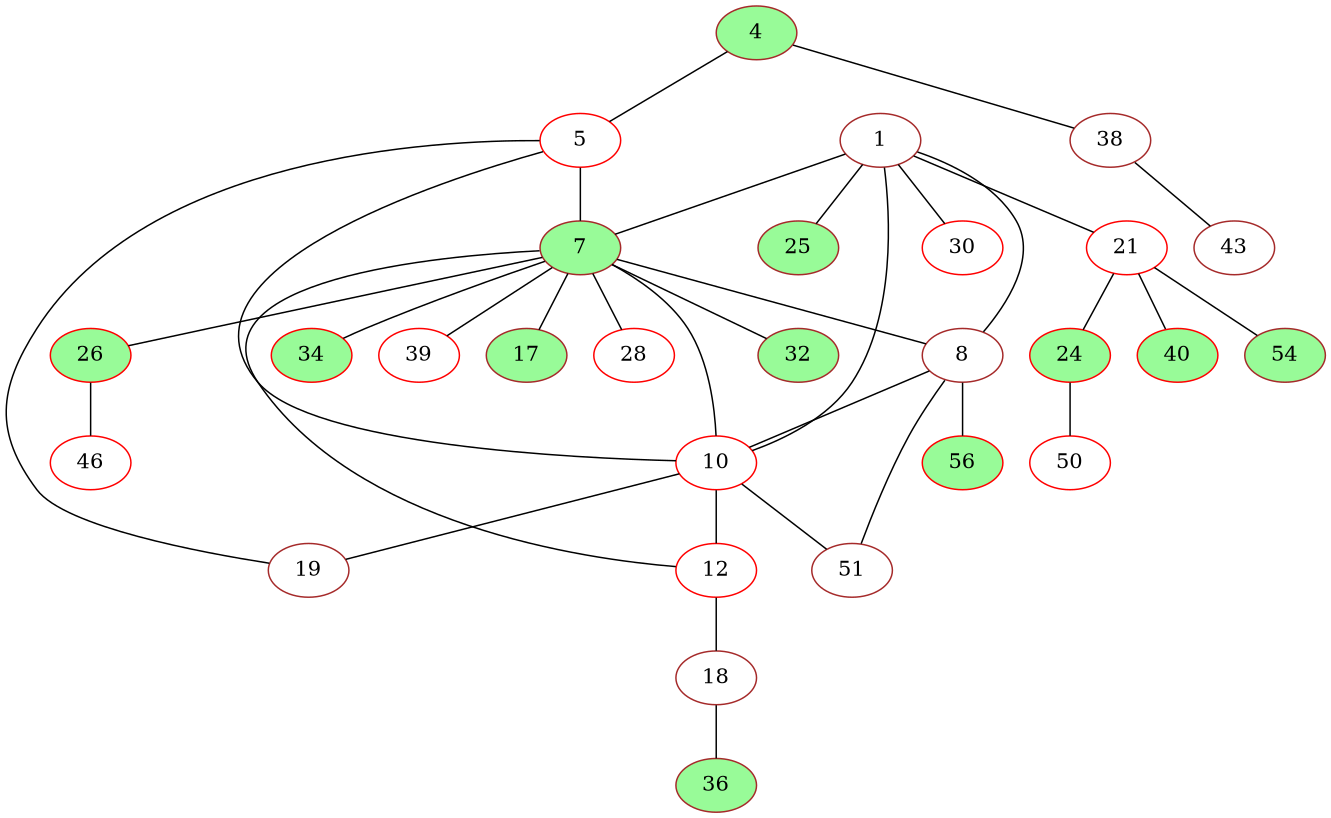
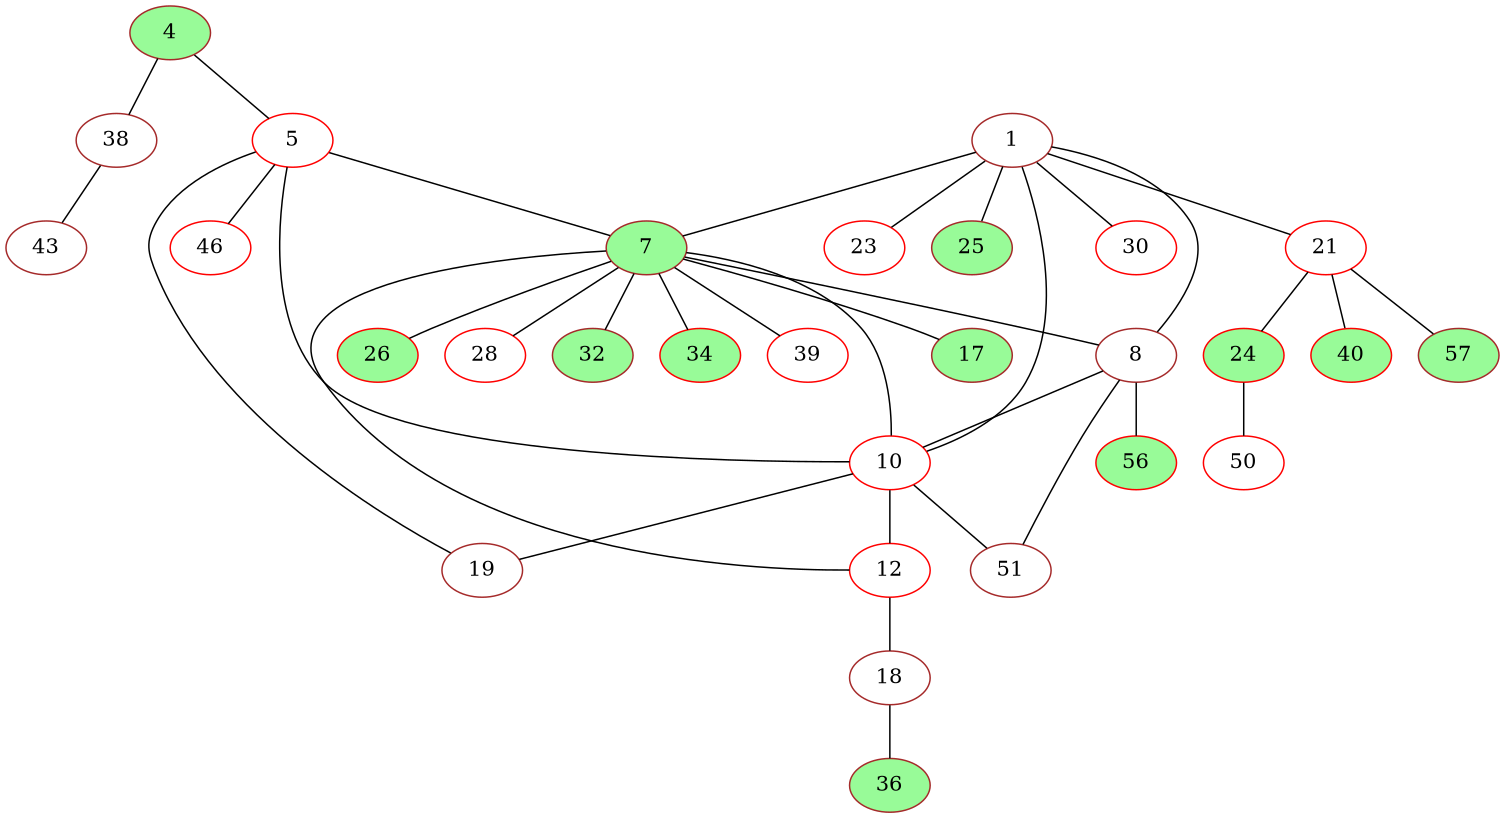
none -> (864, 248)
(1285, 355) -> (1459, 355)
(91, 409) -> (252, 194)
